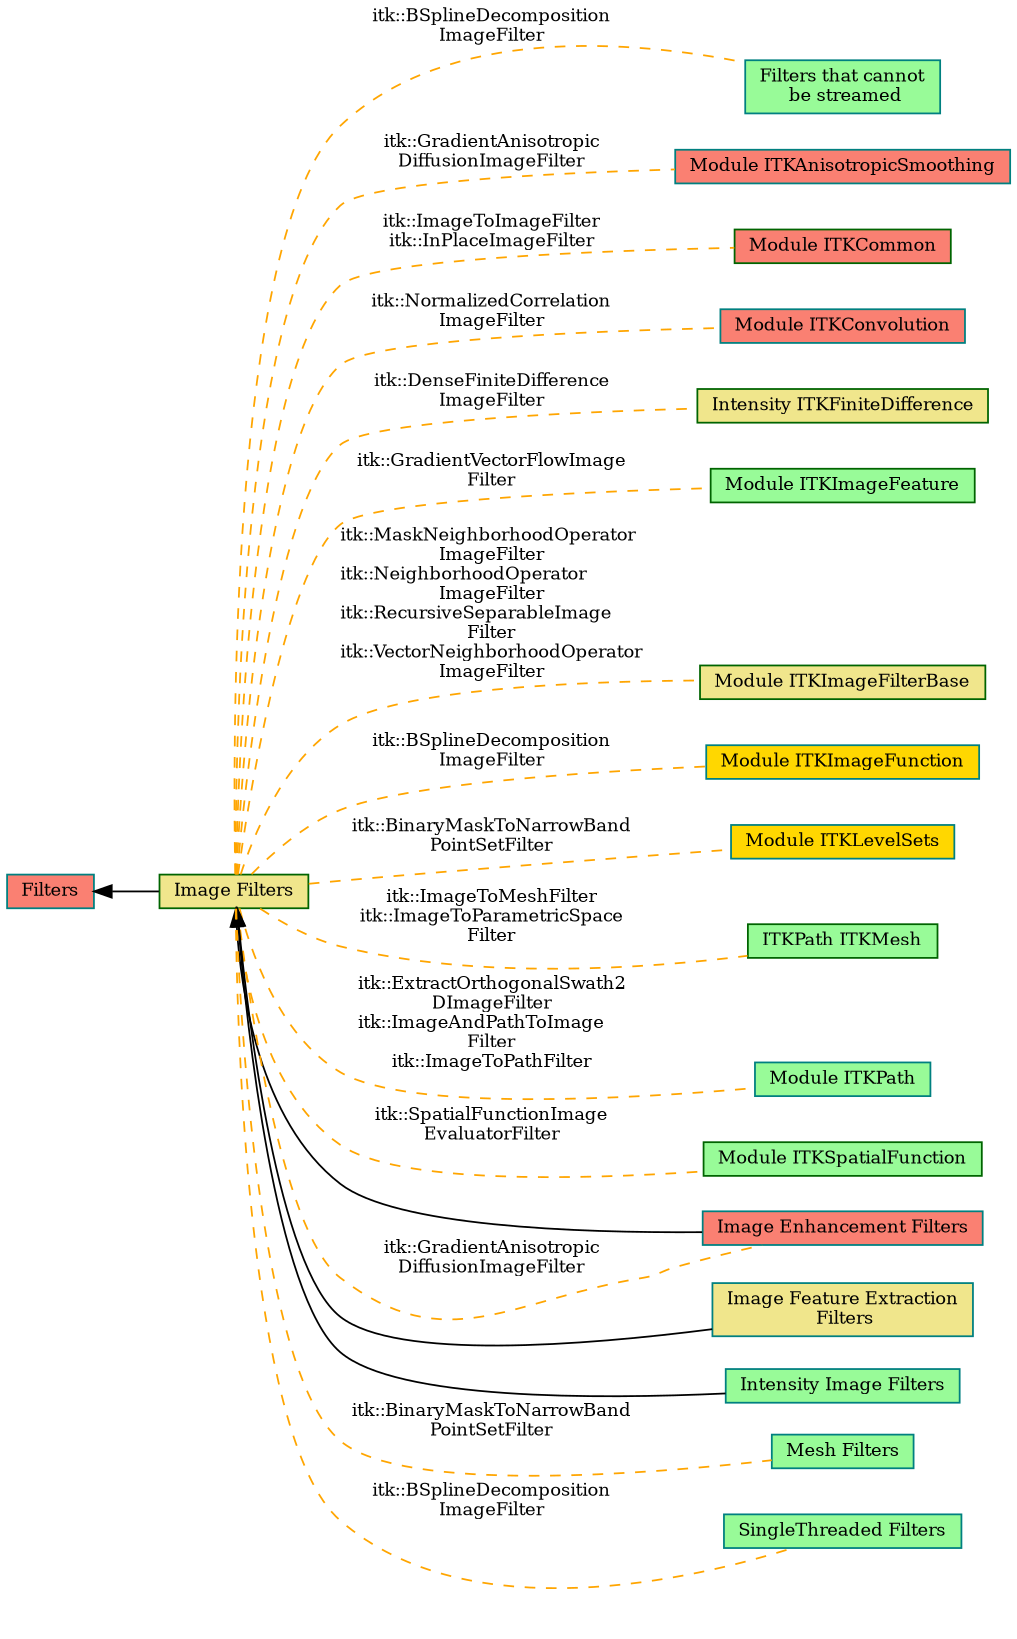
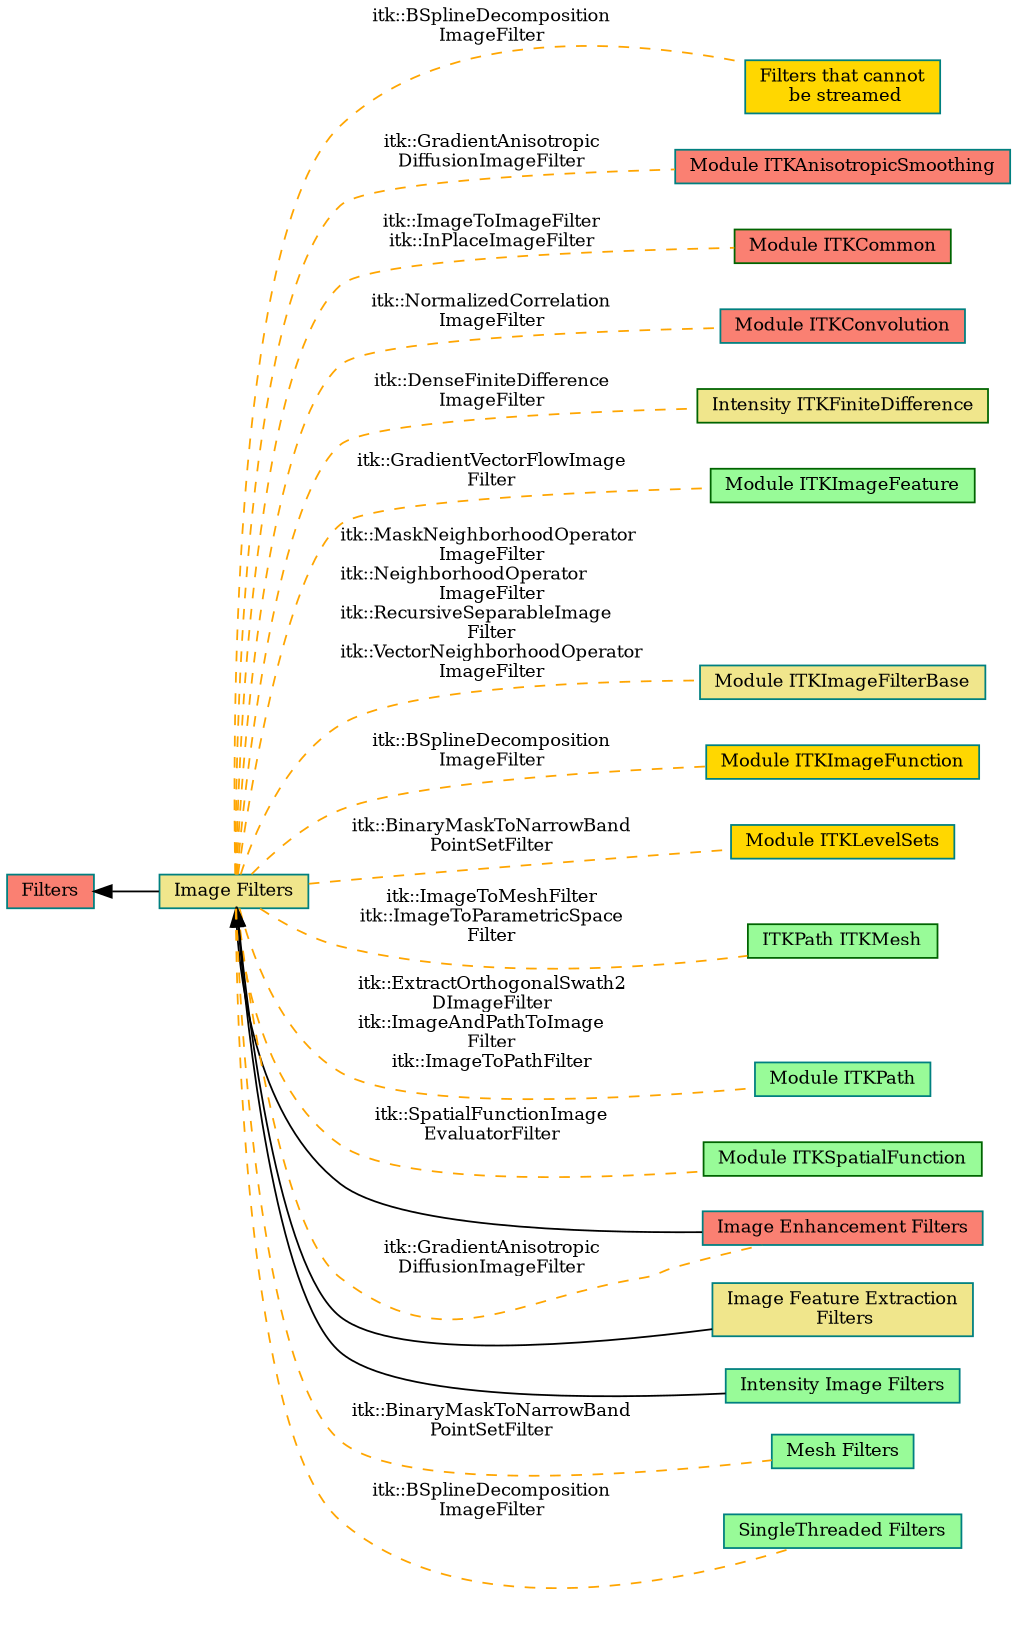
(843, 87) -> (843, 87)
(843, 682) -> (843, 682)
(234, 891) -> (234, 891)
